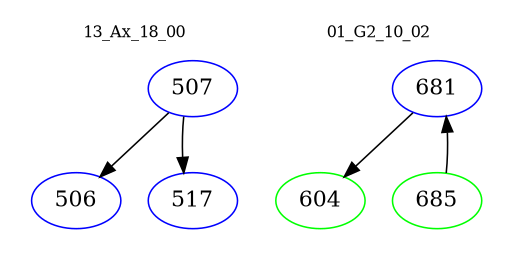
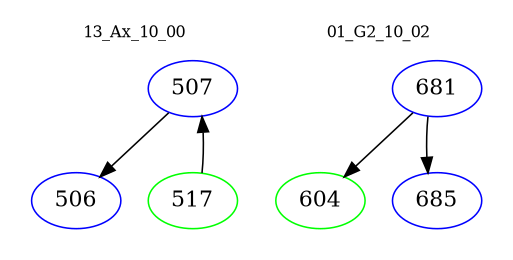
(135, 33) -> (135, 33)
(182, 137) -> (203, 153)
(448, 153) -> (427, 137)
(193, 201) -> (193, 201)
(437, 201) -> (437, 201)
